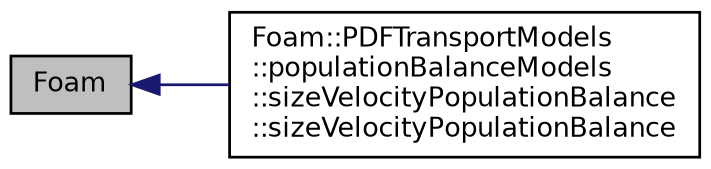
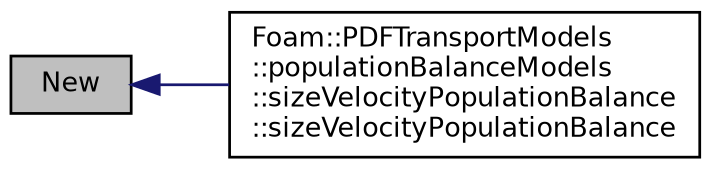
(71, 85) -> (71, 85)
